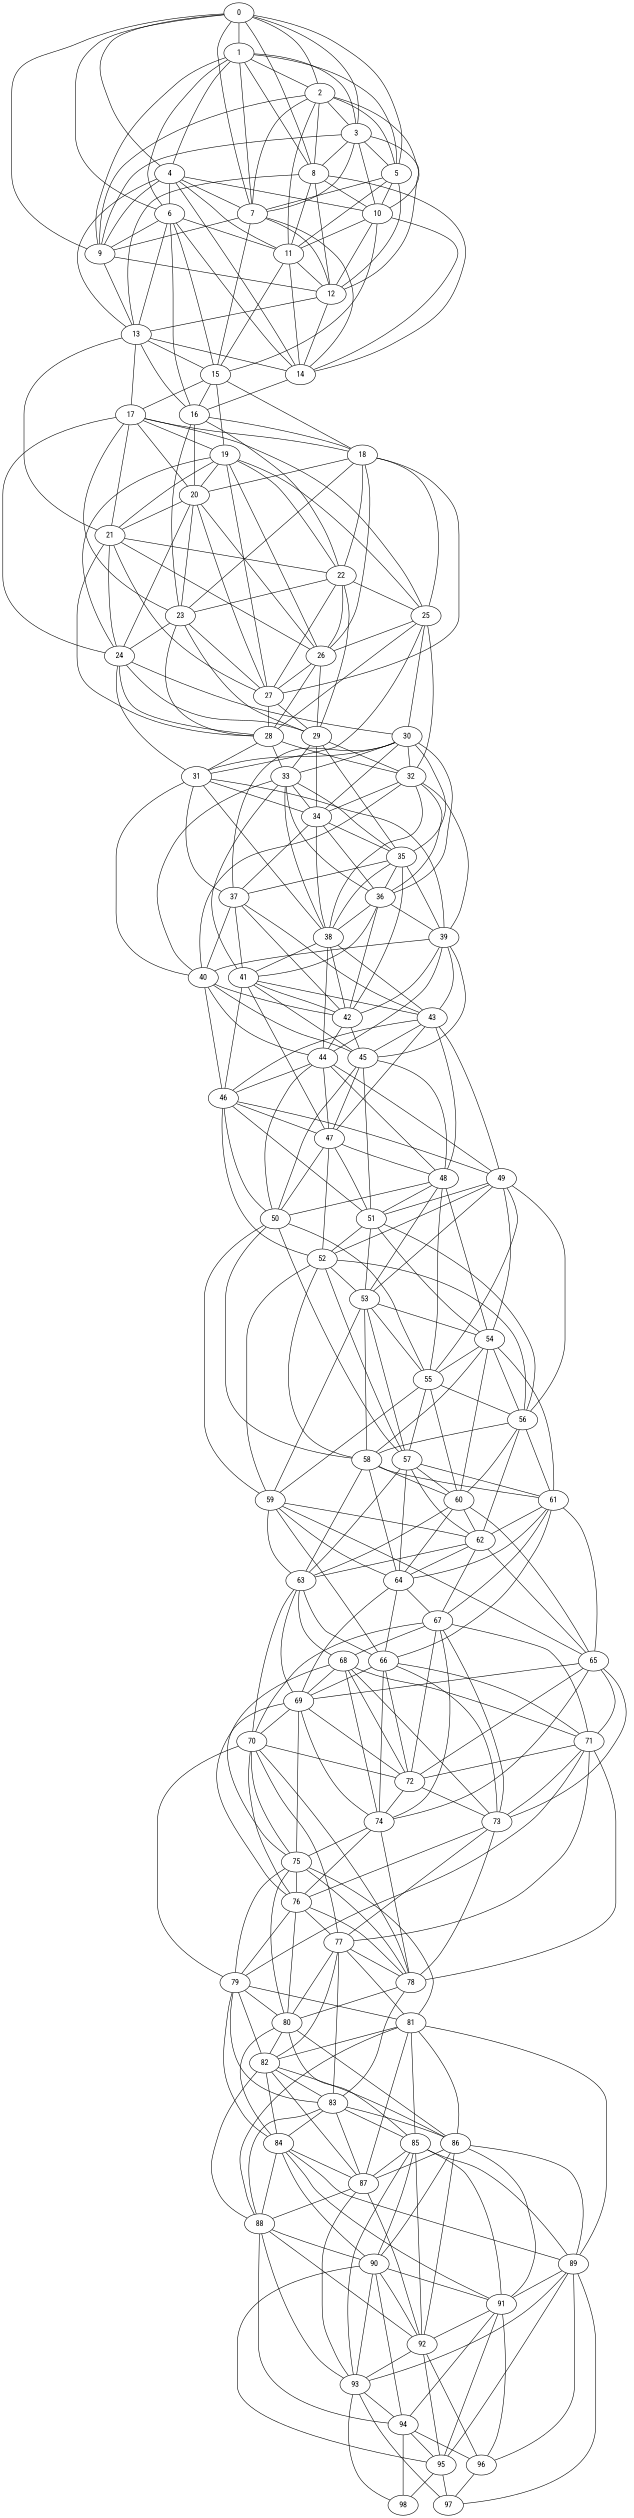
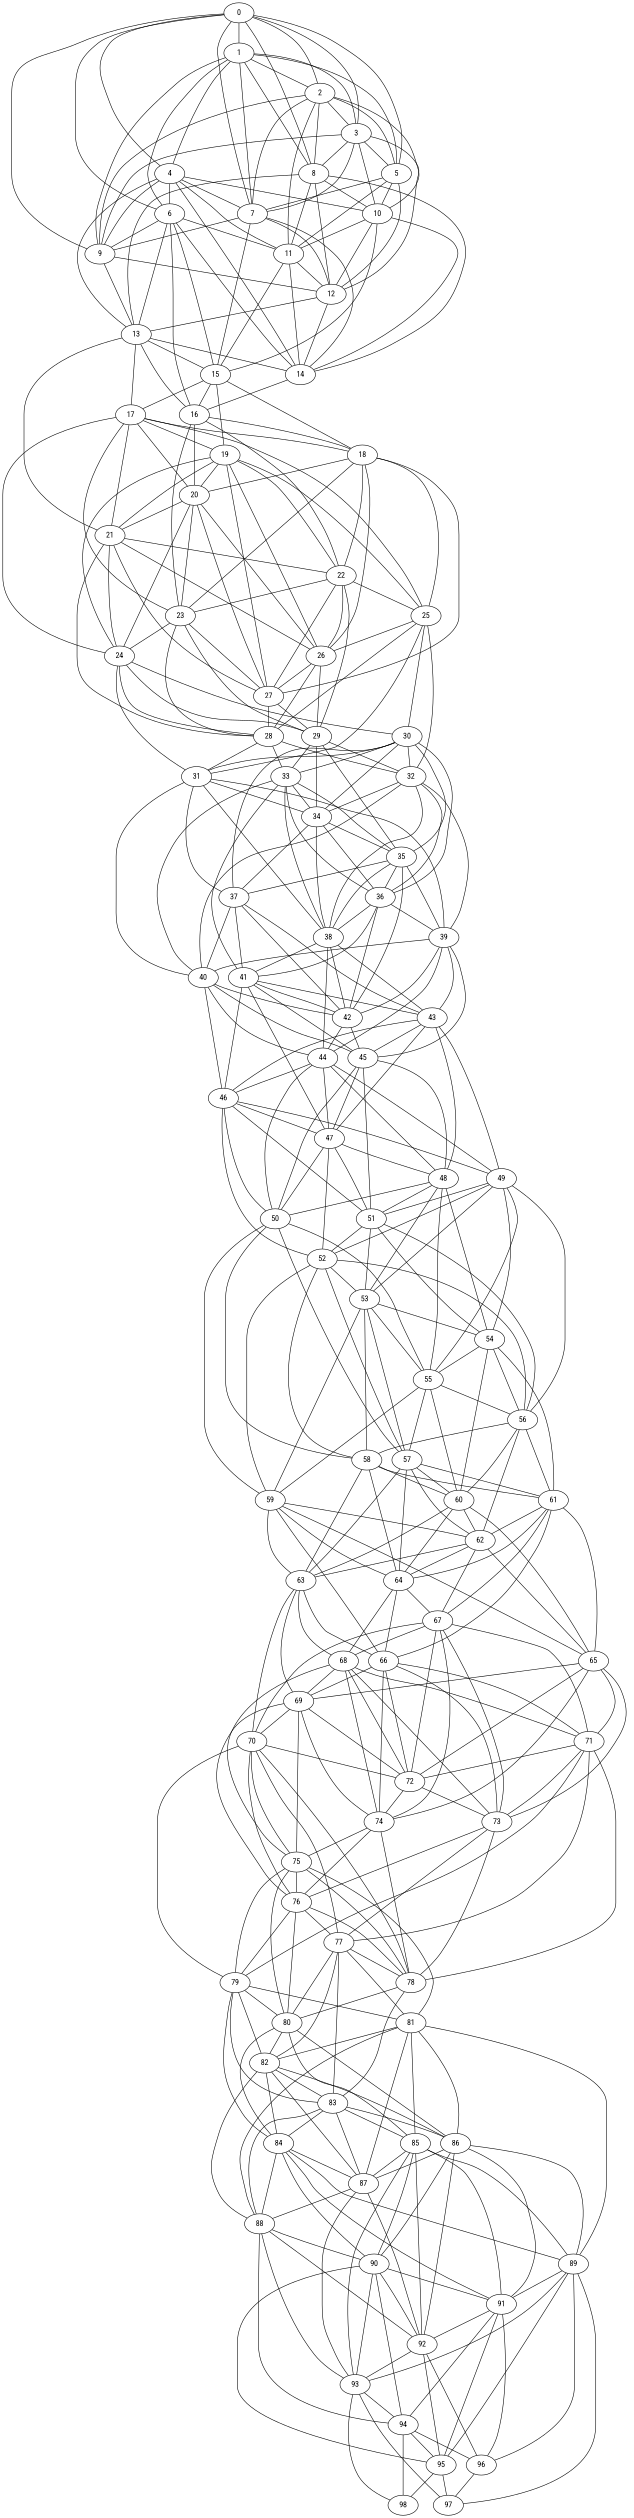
(431, 1407) -> none
(338, 1633) -> (371, 1621)
